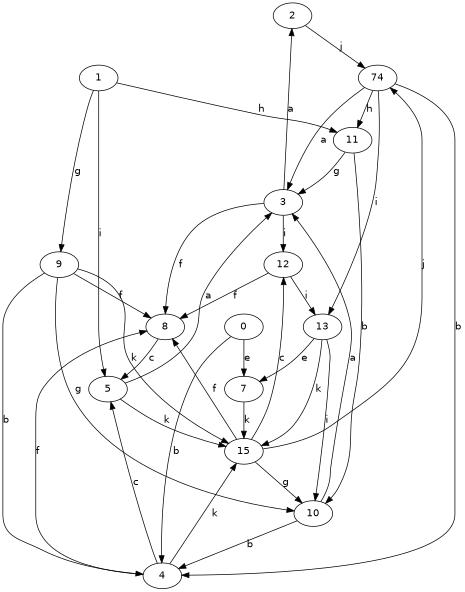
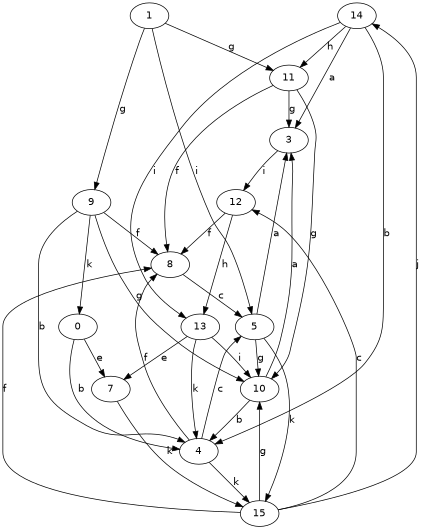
(293, 16) -> none
(378, 78) -> (357, 16)
(262, 109) -> (232, 47)
(191, 232) -> (189, 146)
(306, 296) -> (225, 265)
(365, 327) -> (314, 234)
none -> (257, 354)
(131, 363) -> (85, 261)
(308, 399) -> (191, 385)
